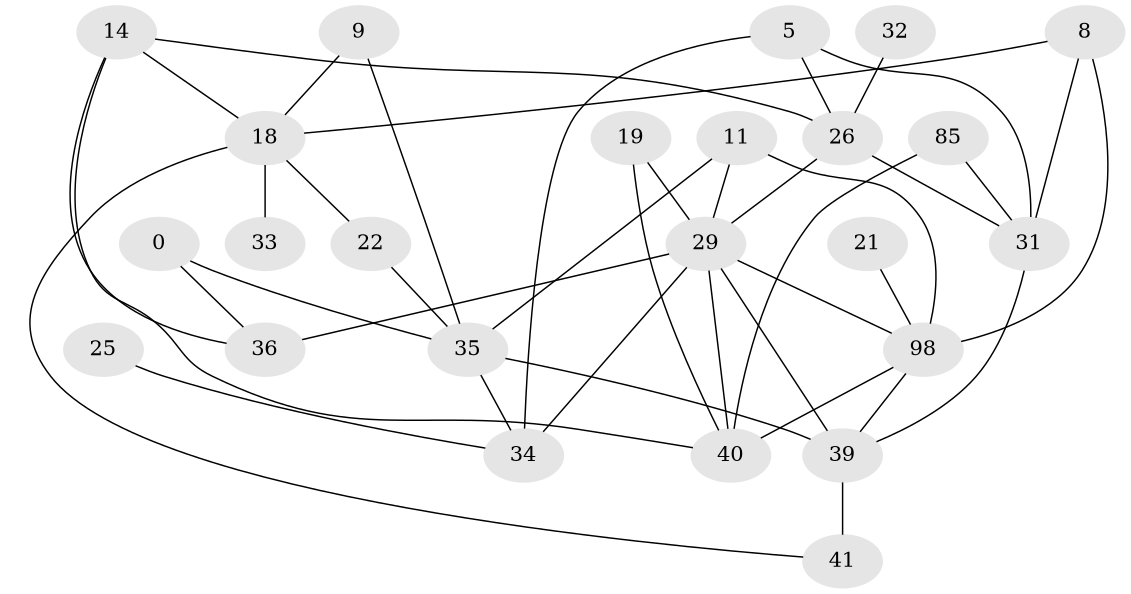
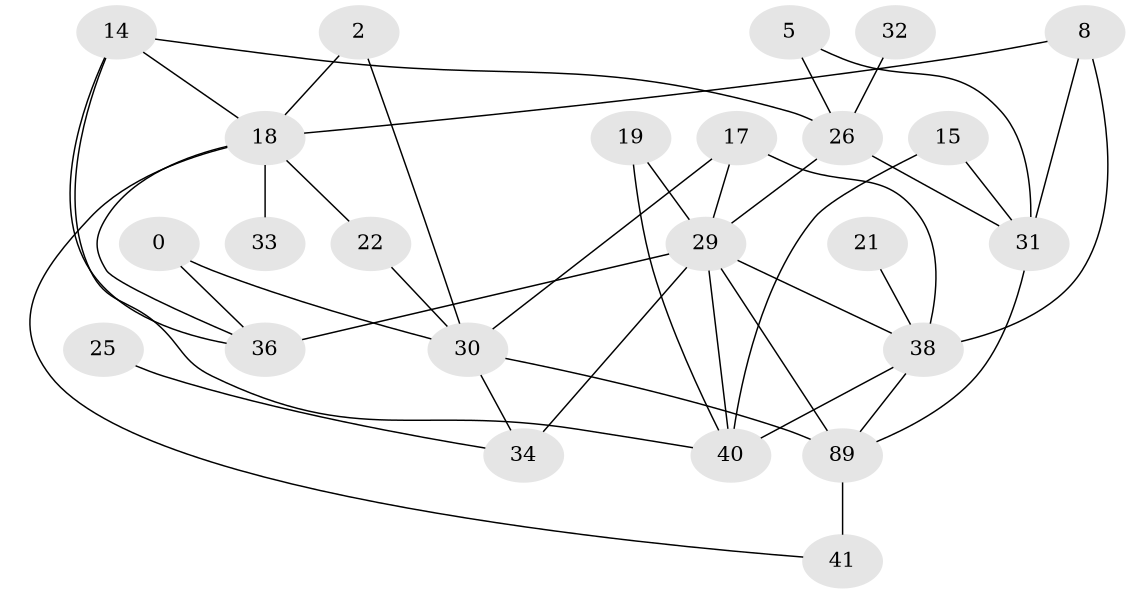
(359, 32) -> (359, 32)
(737, 138) -> (737, 138)
(948, 138) -> (948, 138)
(553, 172) -> none
none -> (97, 243)
(468, 350) -> (468, 350)
(923, 350) -> (923, 350)
(843, 456) -> (843, 456)
